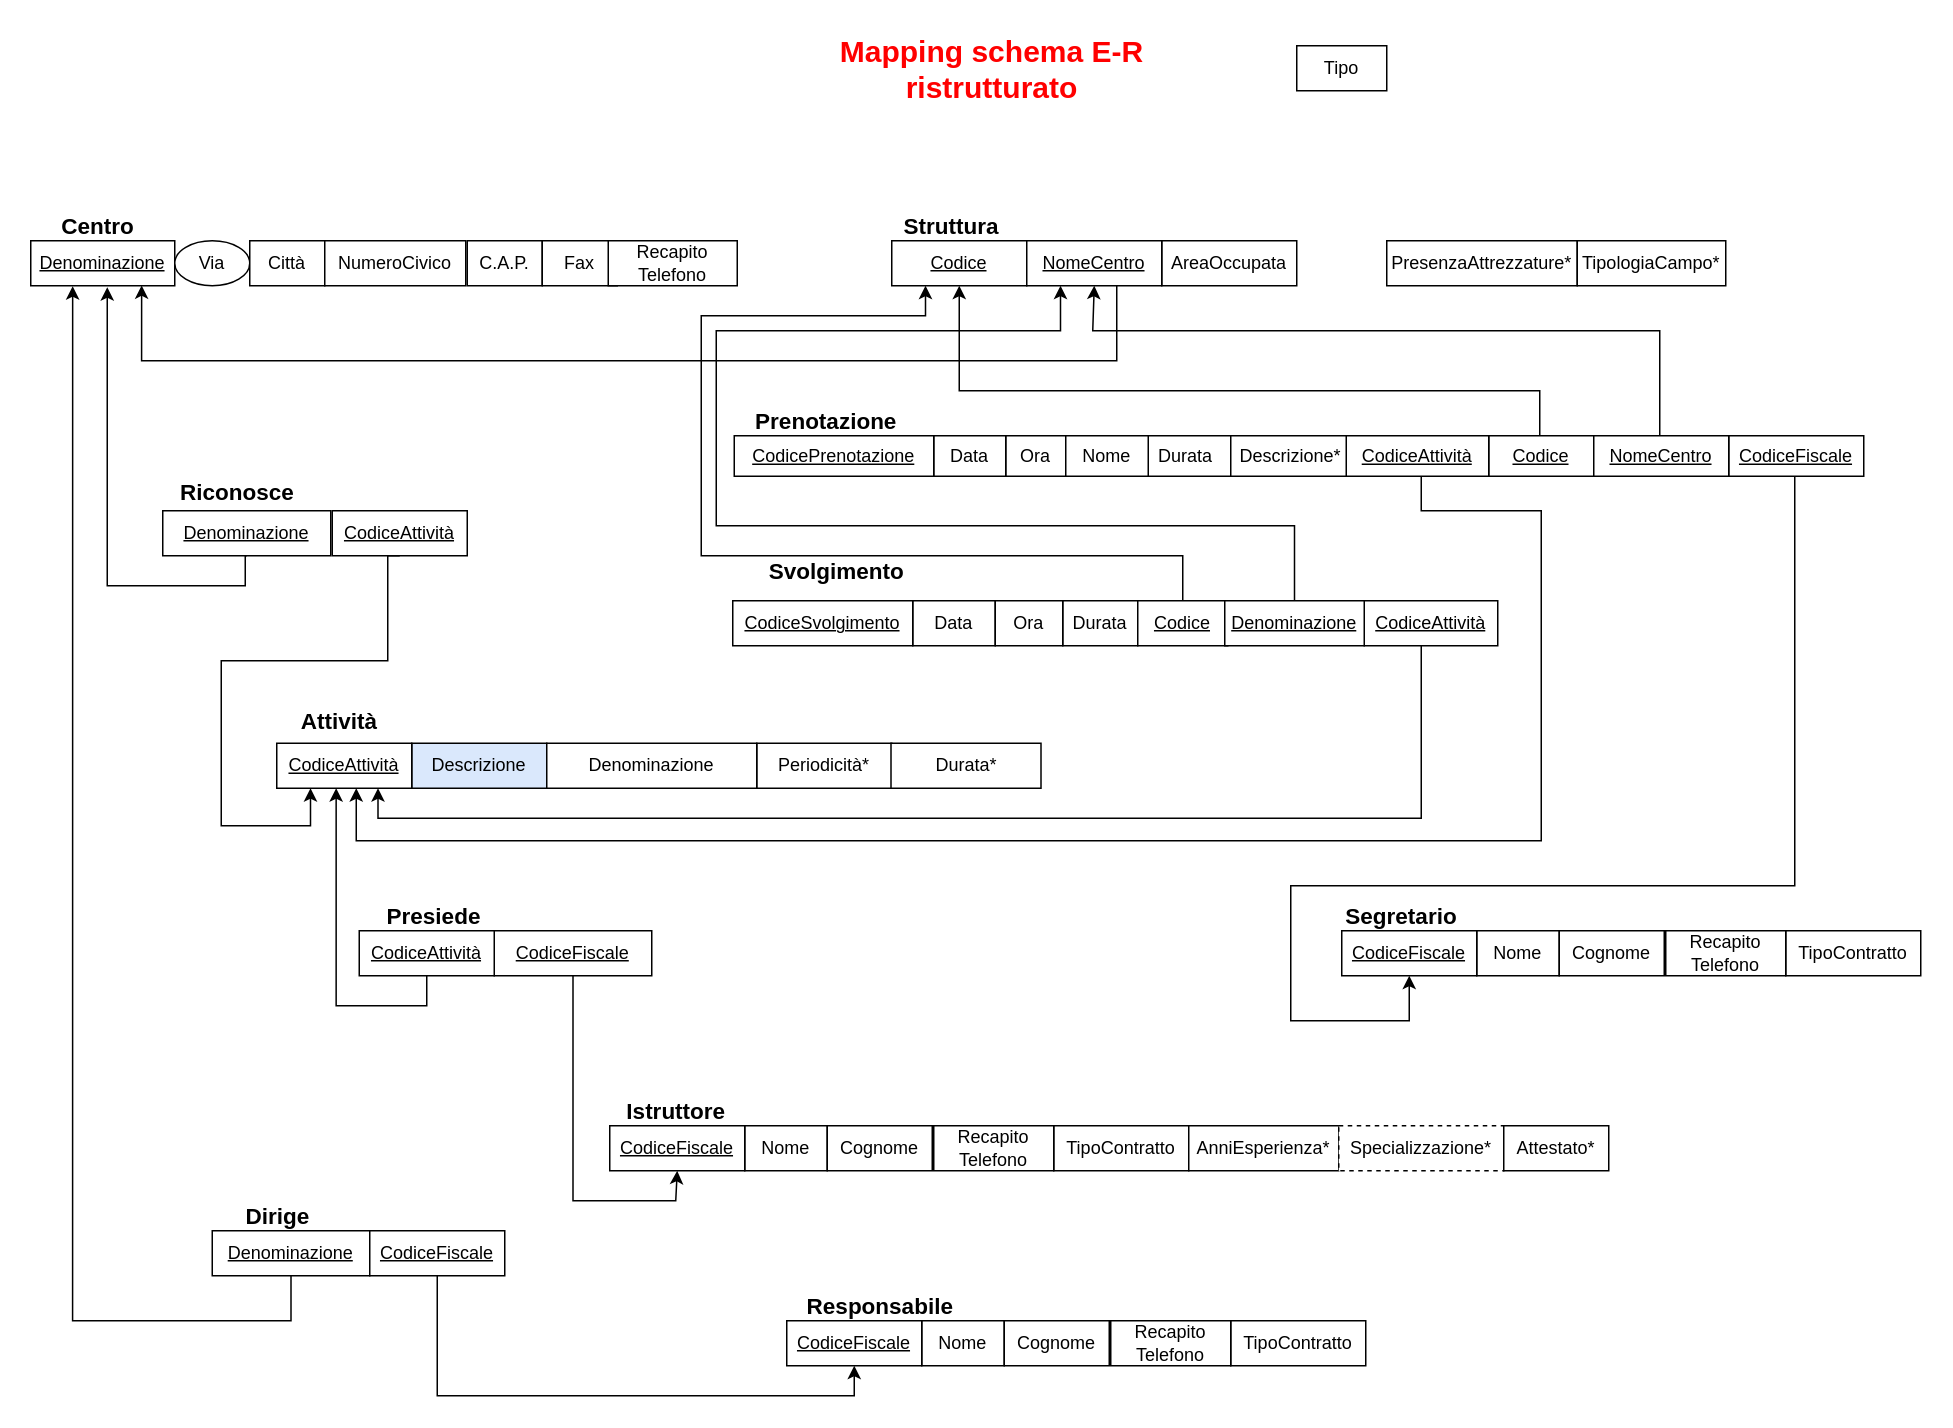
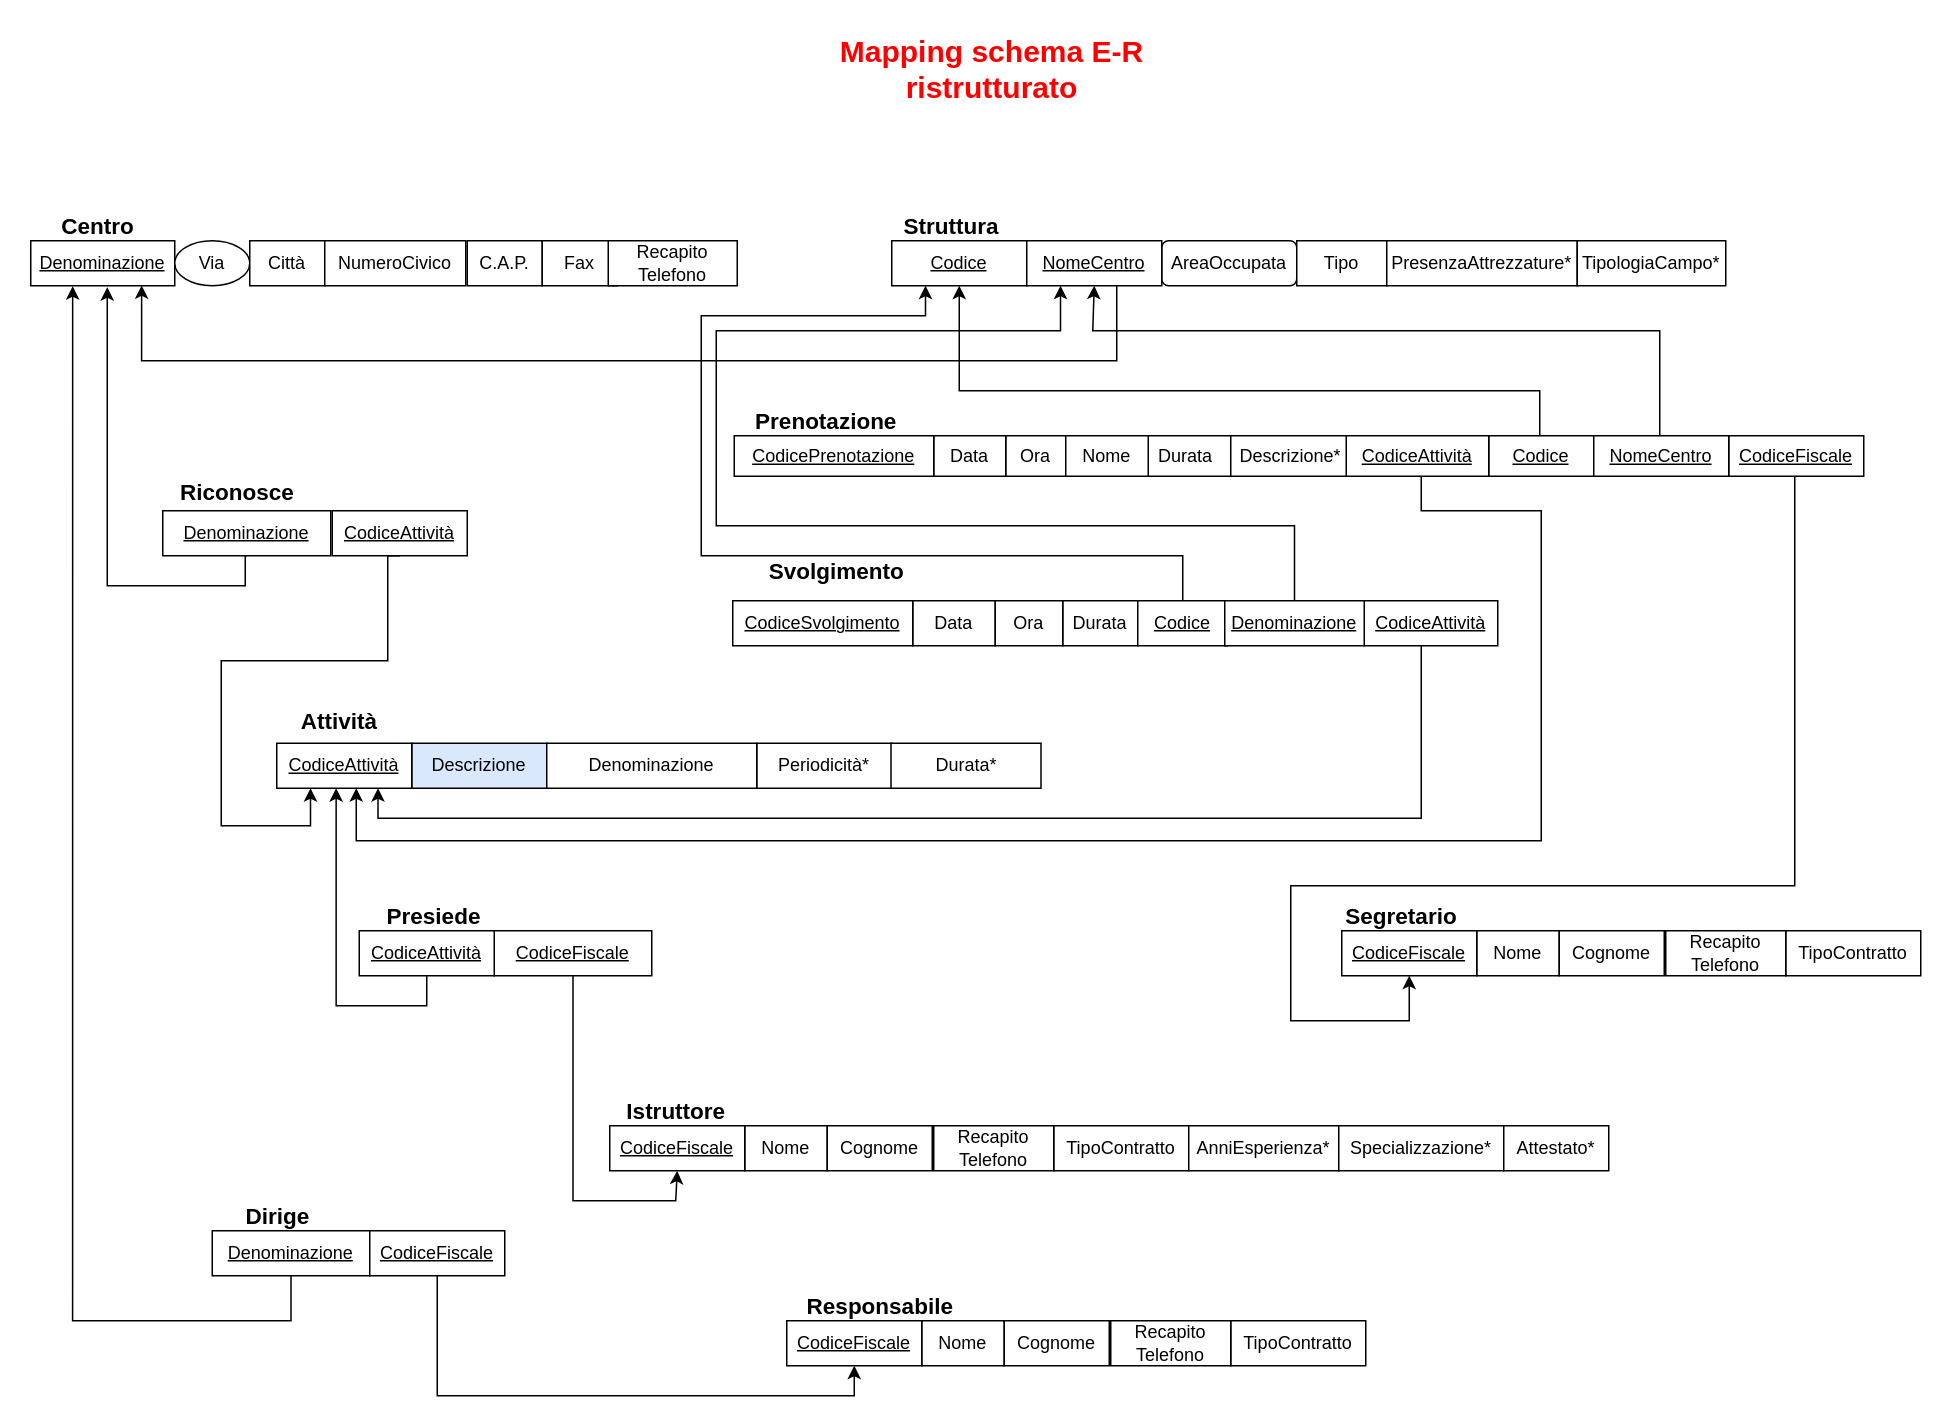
(1342, 68) -> (1342, 263)
(1229, 263) -> (1229, 263)
(1421, 1148) -> (1421, 1148)
